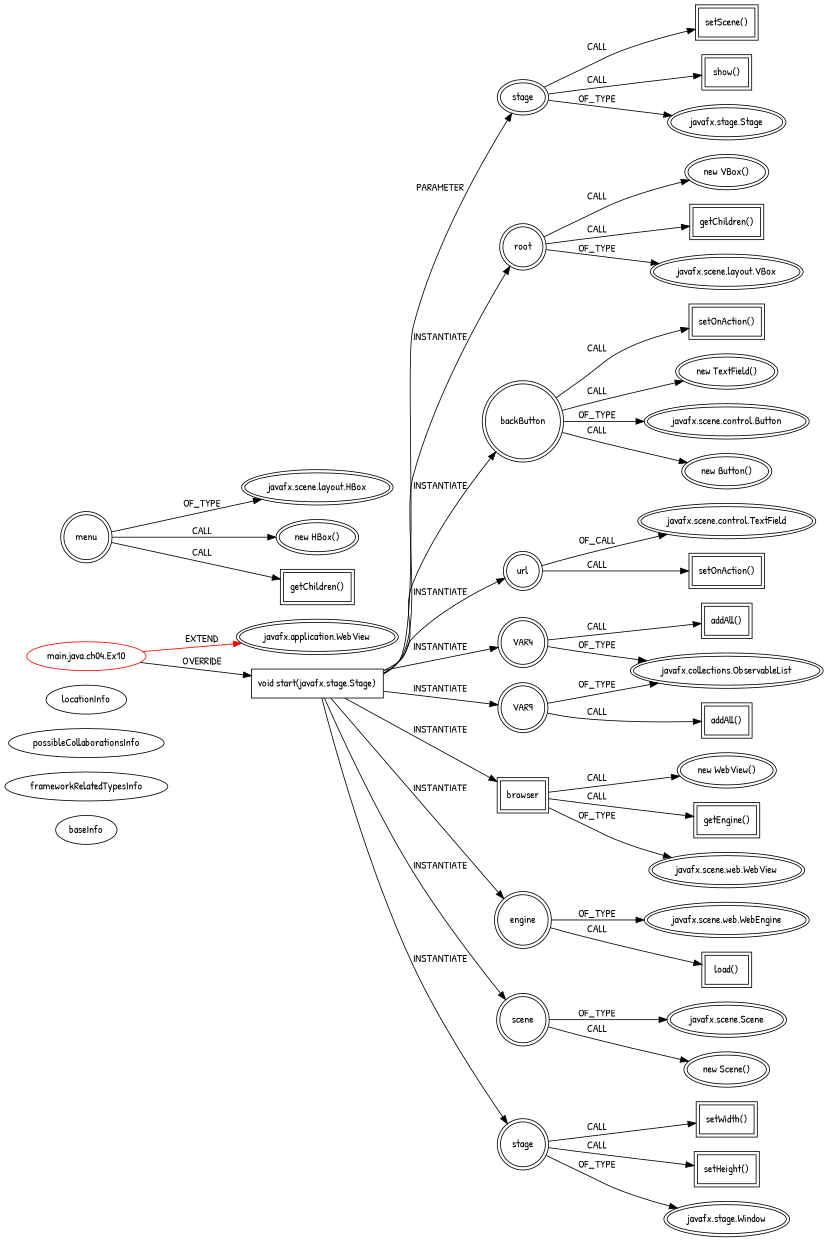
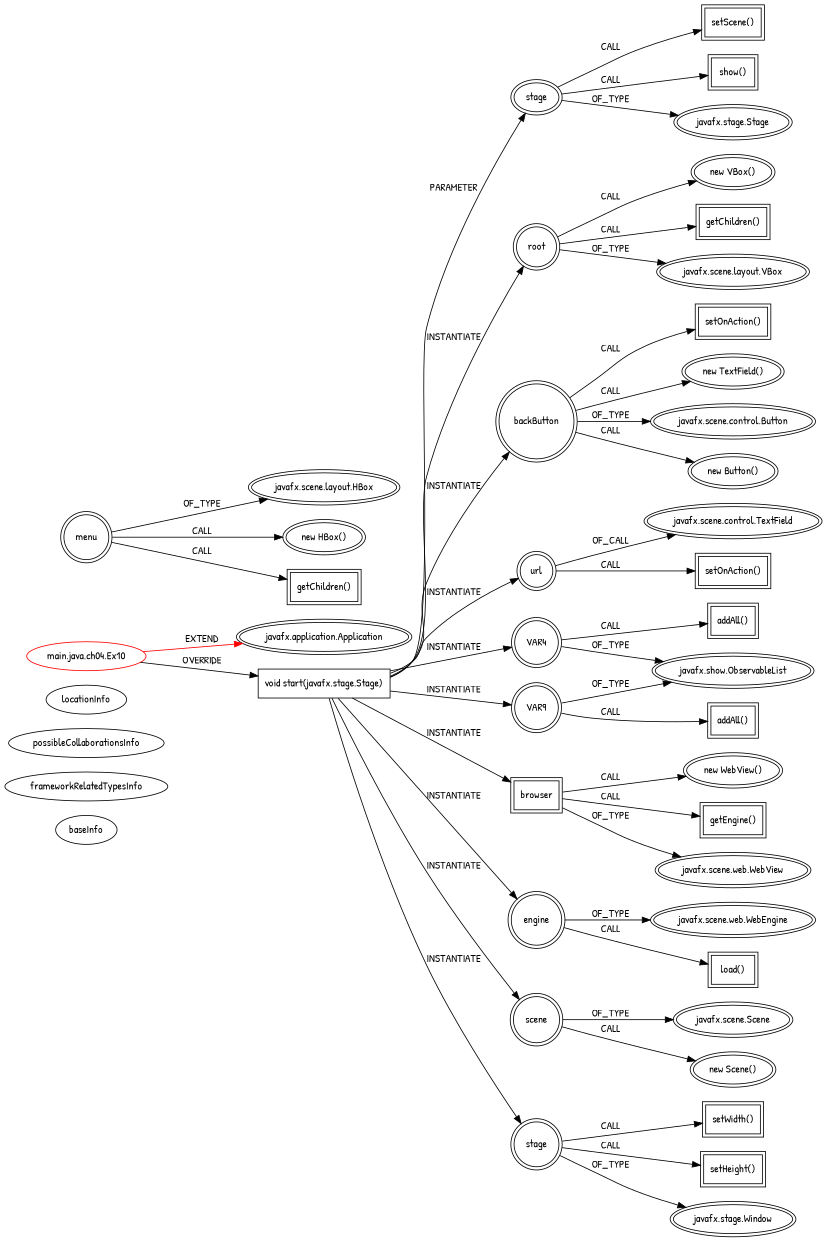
(317, 637) -> (324, 637)
(727, 671) -> (733, 671)
